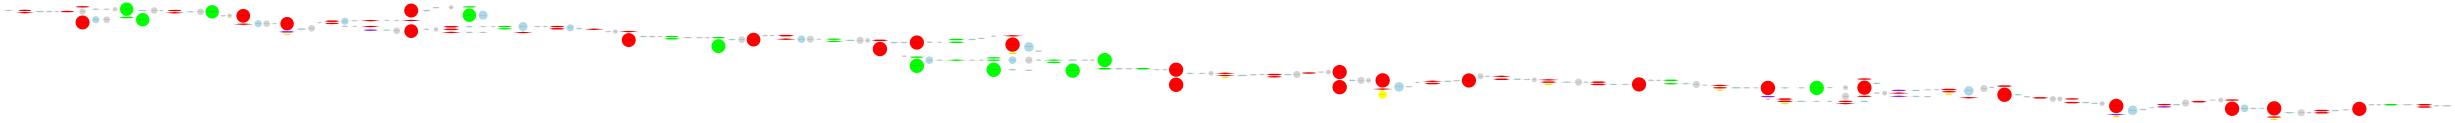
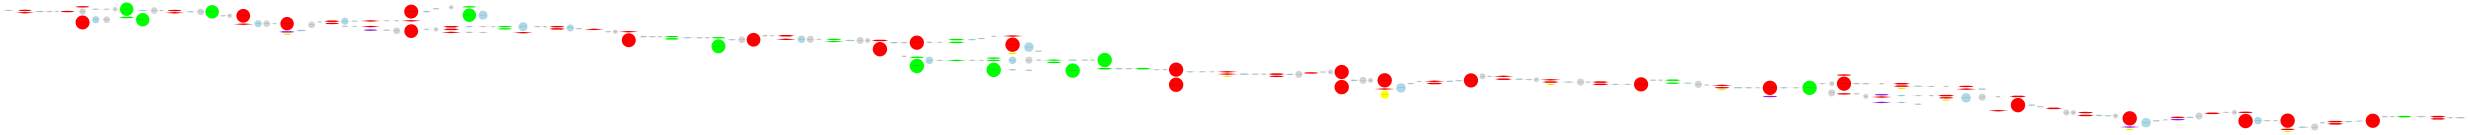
(1211, 73) -> (1212, 72)
none -> (1866, 84)
